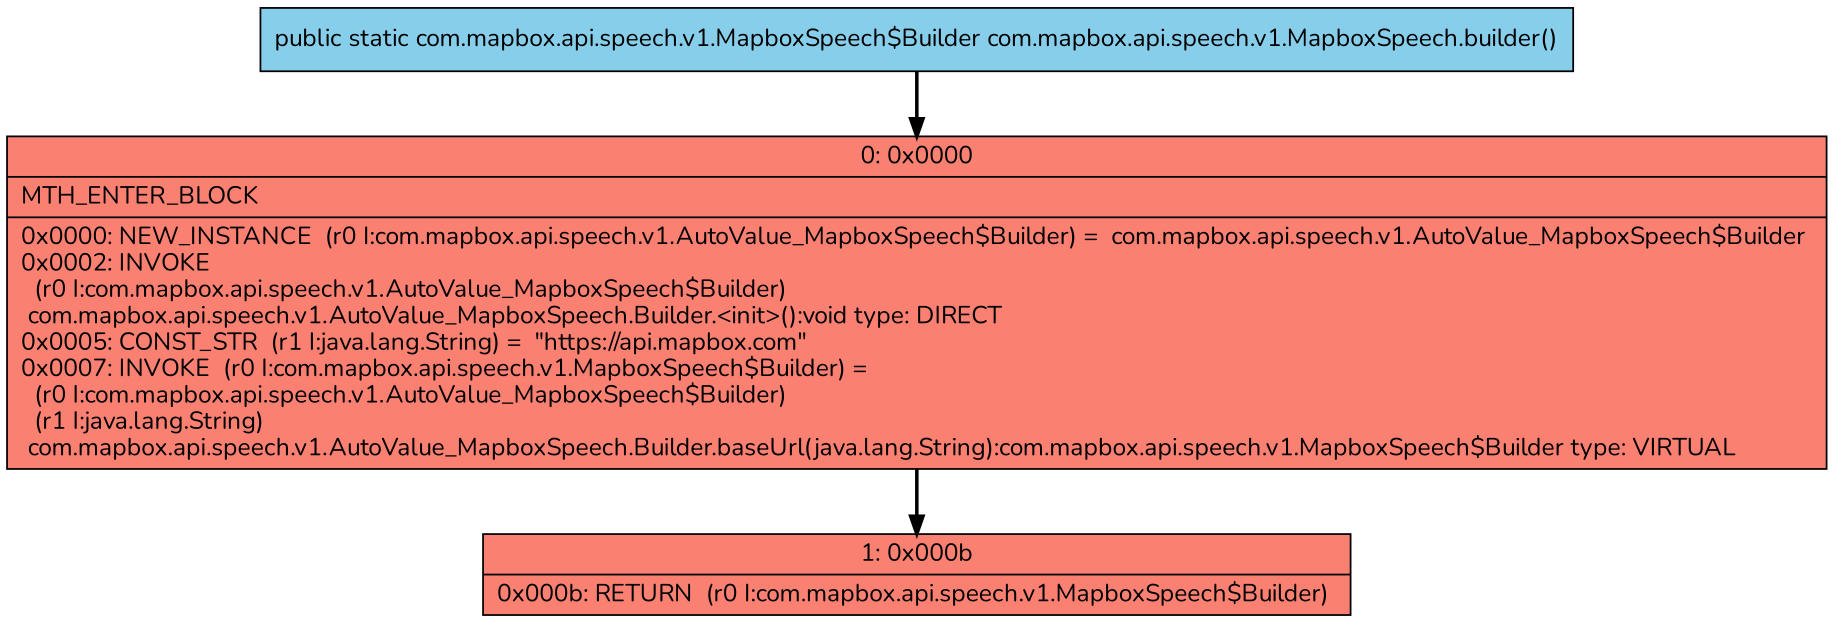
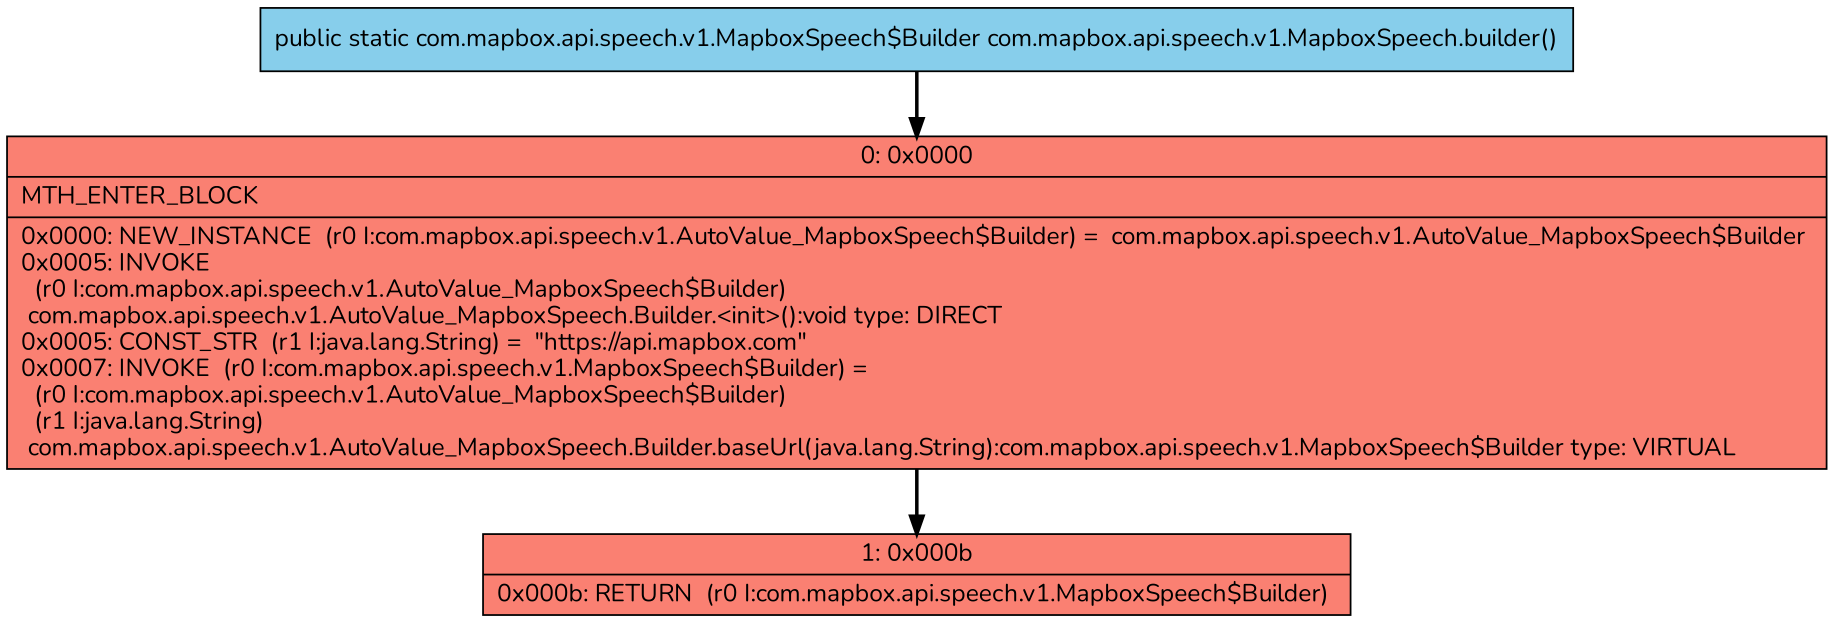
(122, 263) -> (122, 263)
